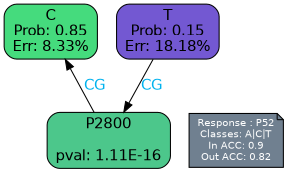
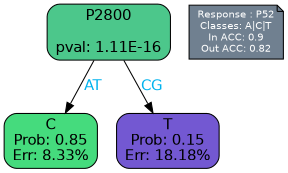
(141, 81) -> (136, 82)
(95, 86) -> (93, 87)
